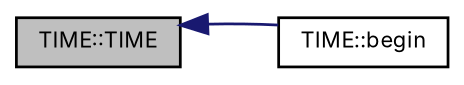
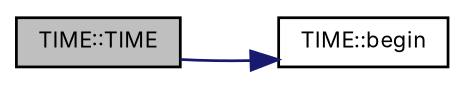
(243, 24) -> (215, 61)
